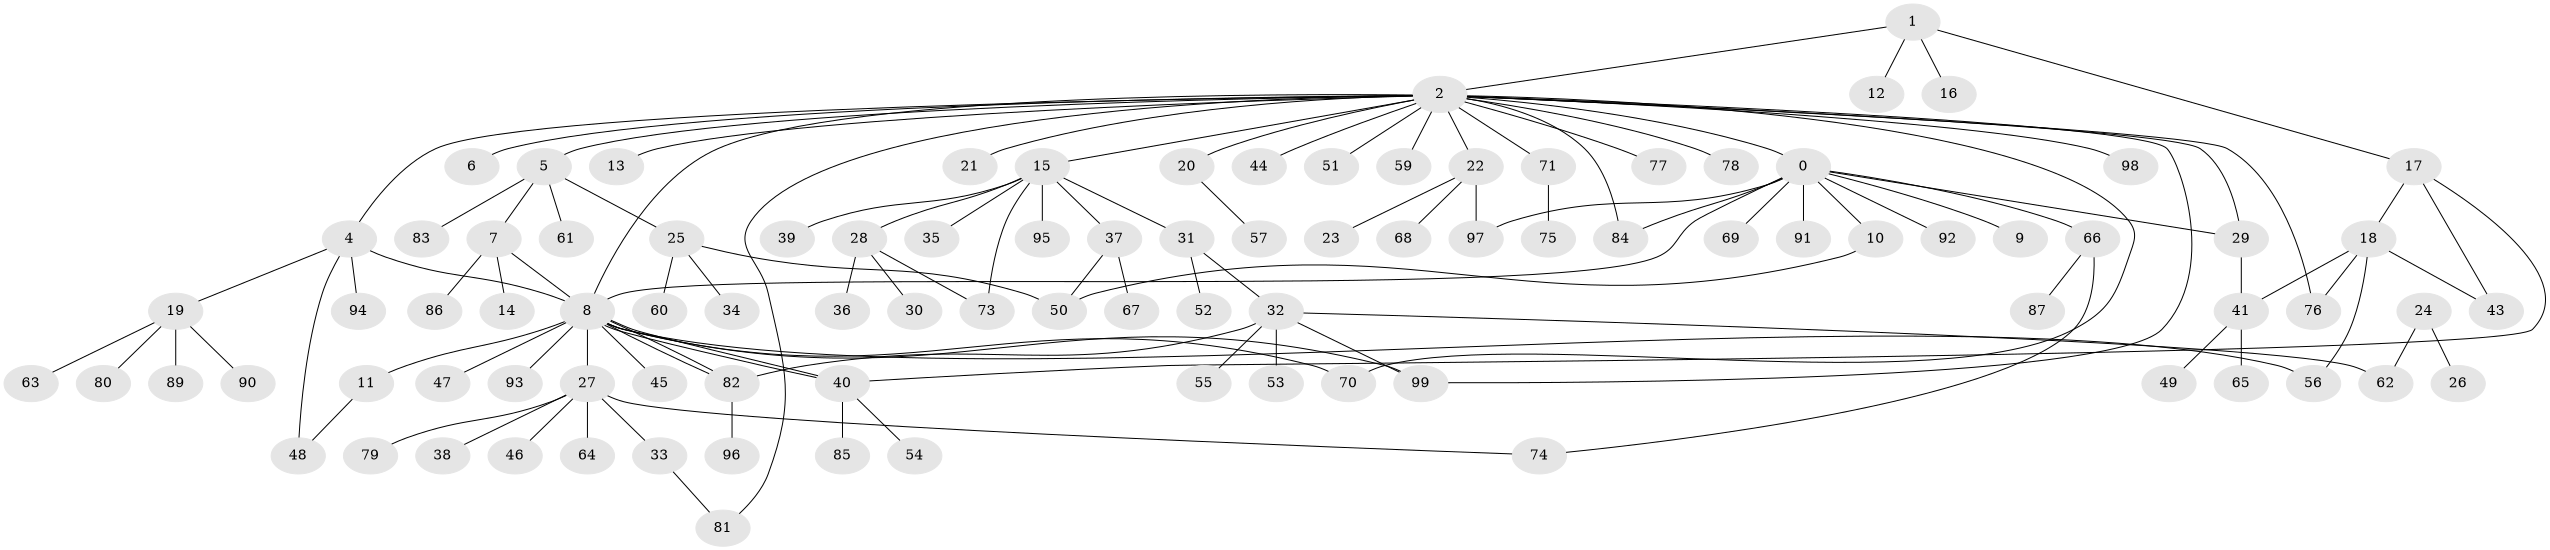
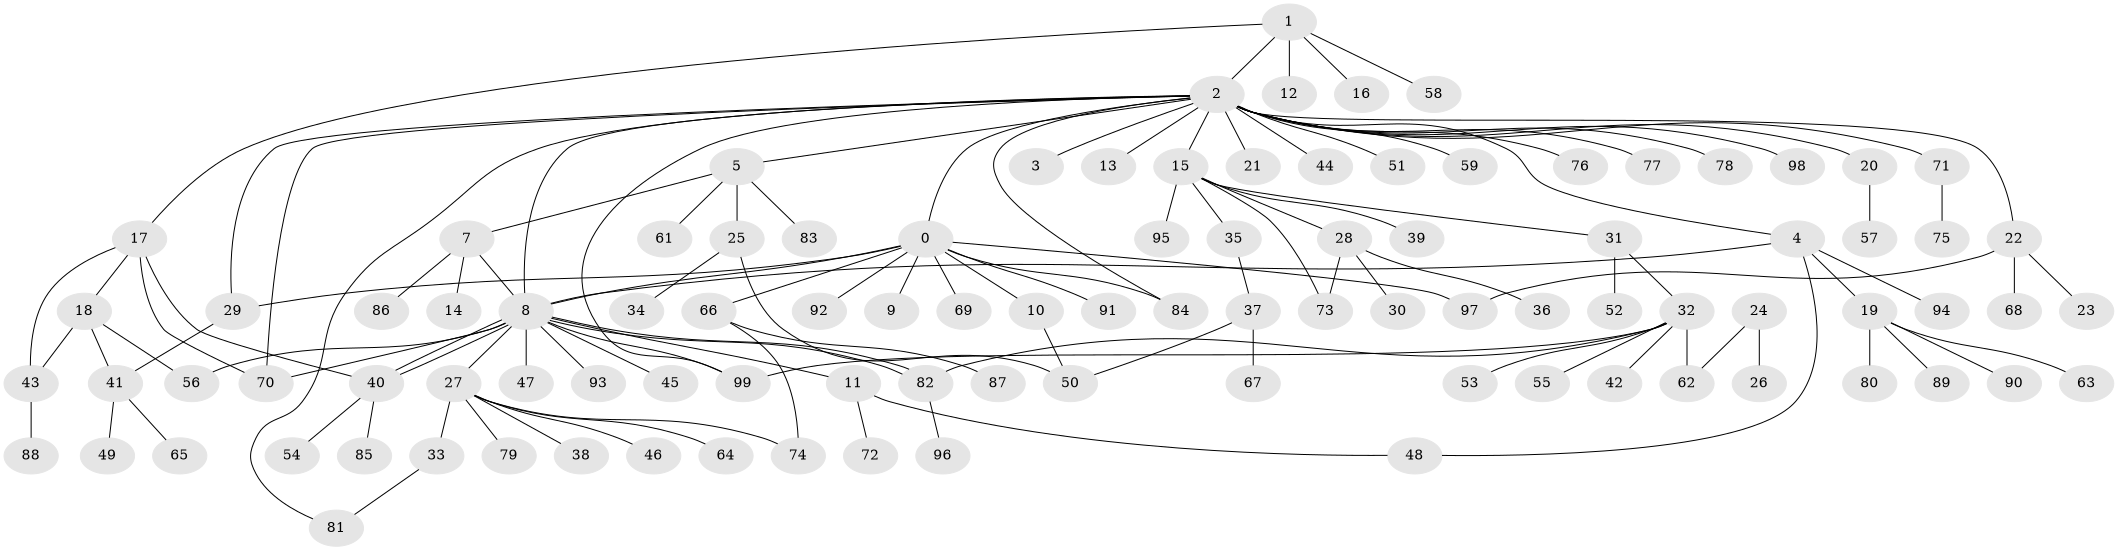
none -> (1434, 94)
(472, 167) -> (1036, 167)
(1078, 203) -> (1244, 276)
(2341, 275) -> none
(660, 311) -> none
none -> (170, 334)
none -> (1615, 384)
none -> (31, 456)
none -> (871, 456)
